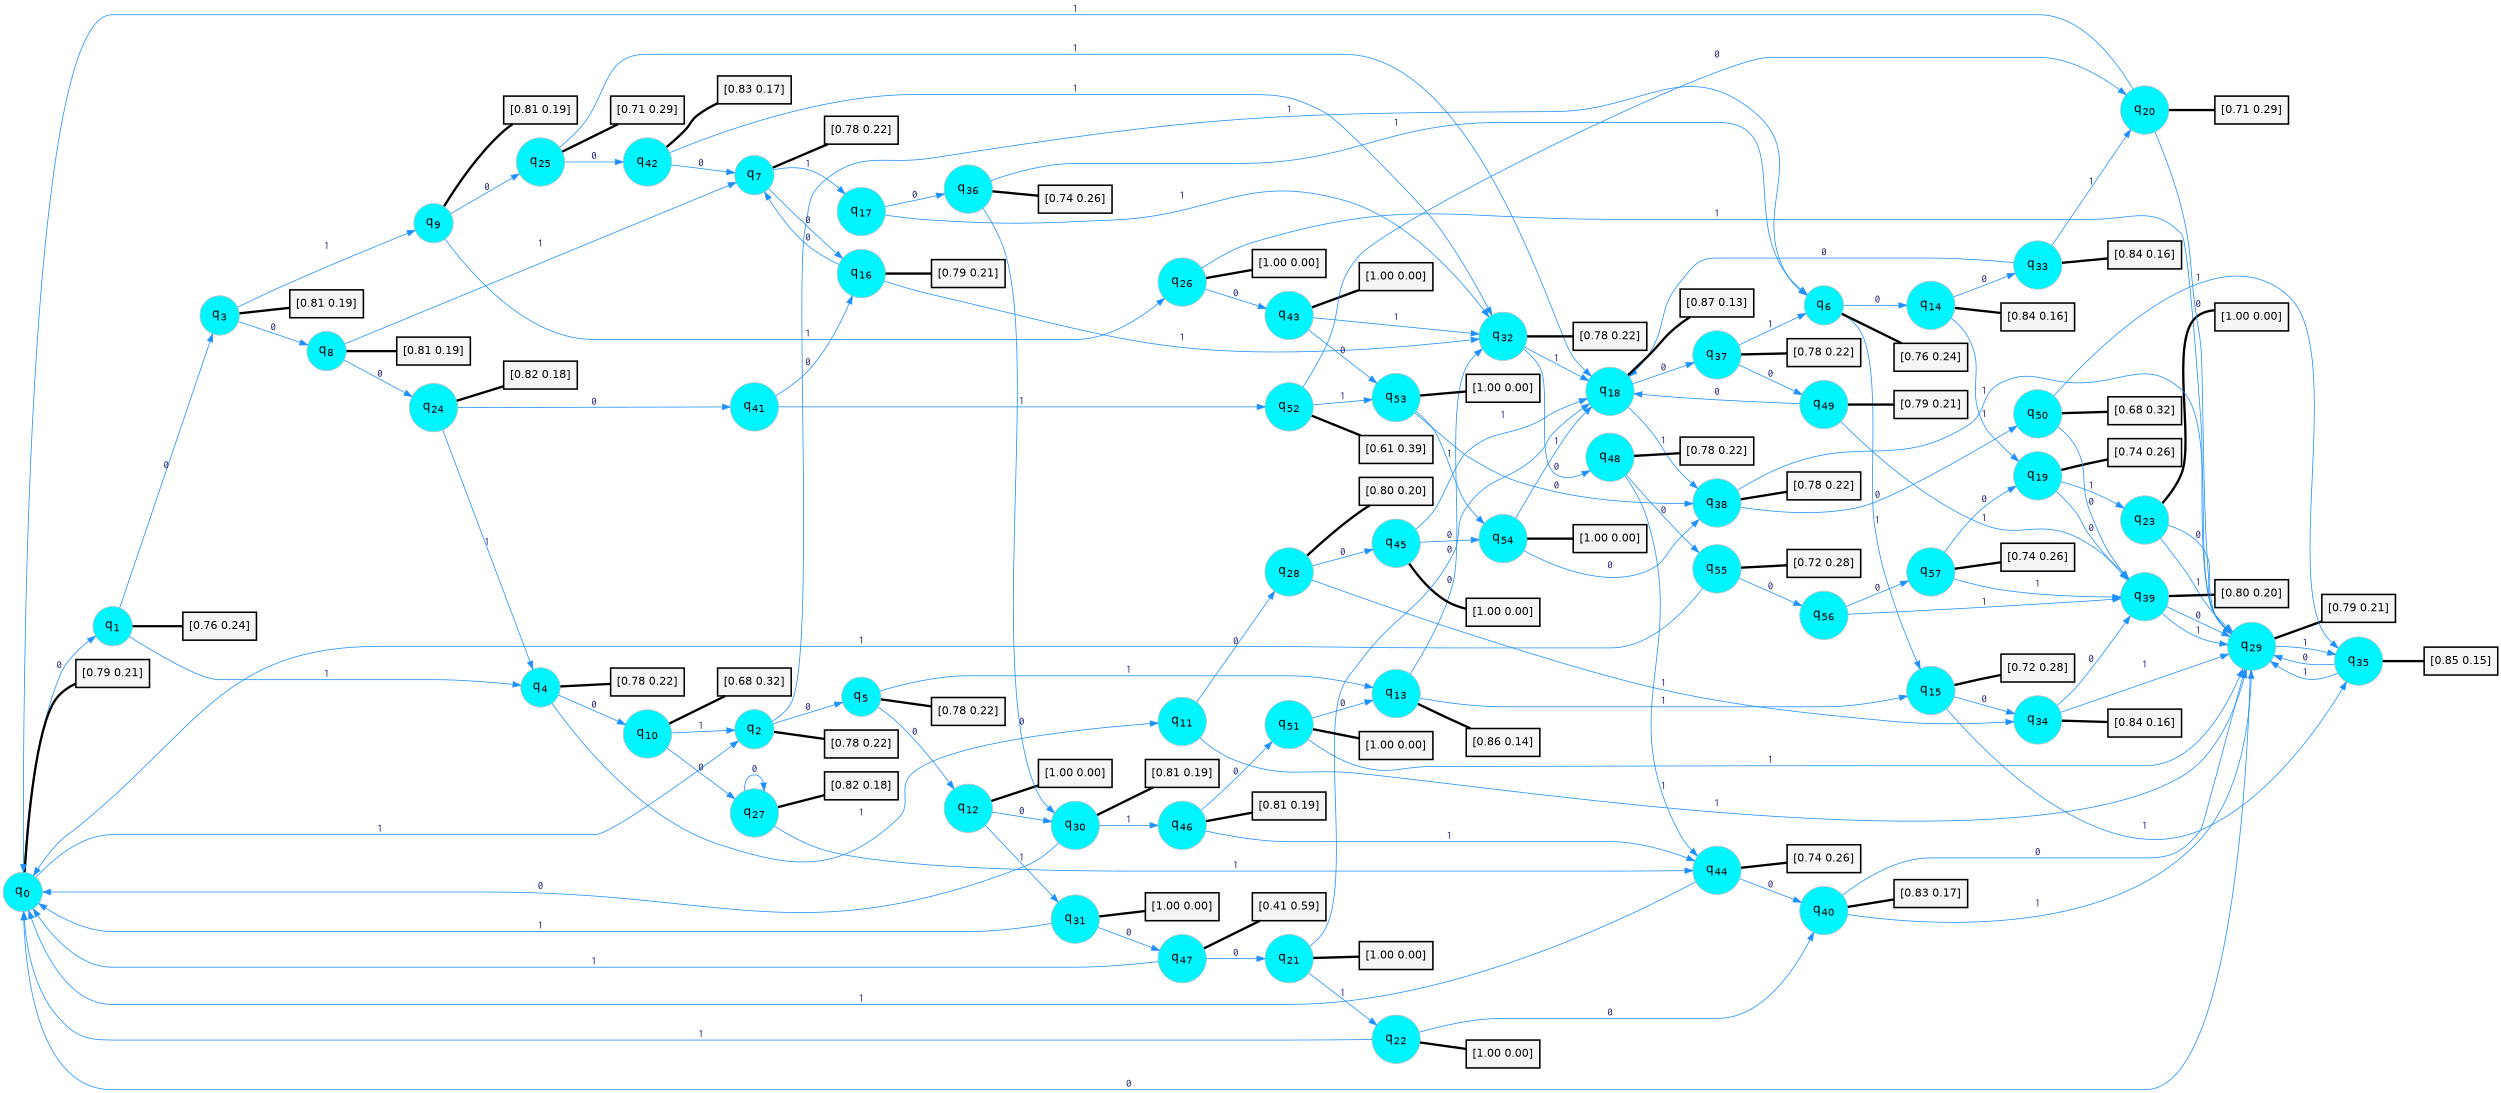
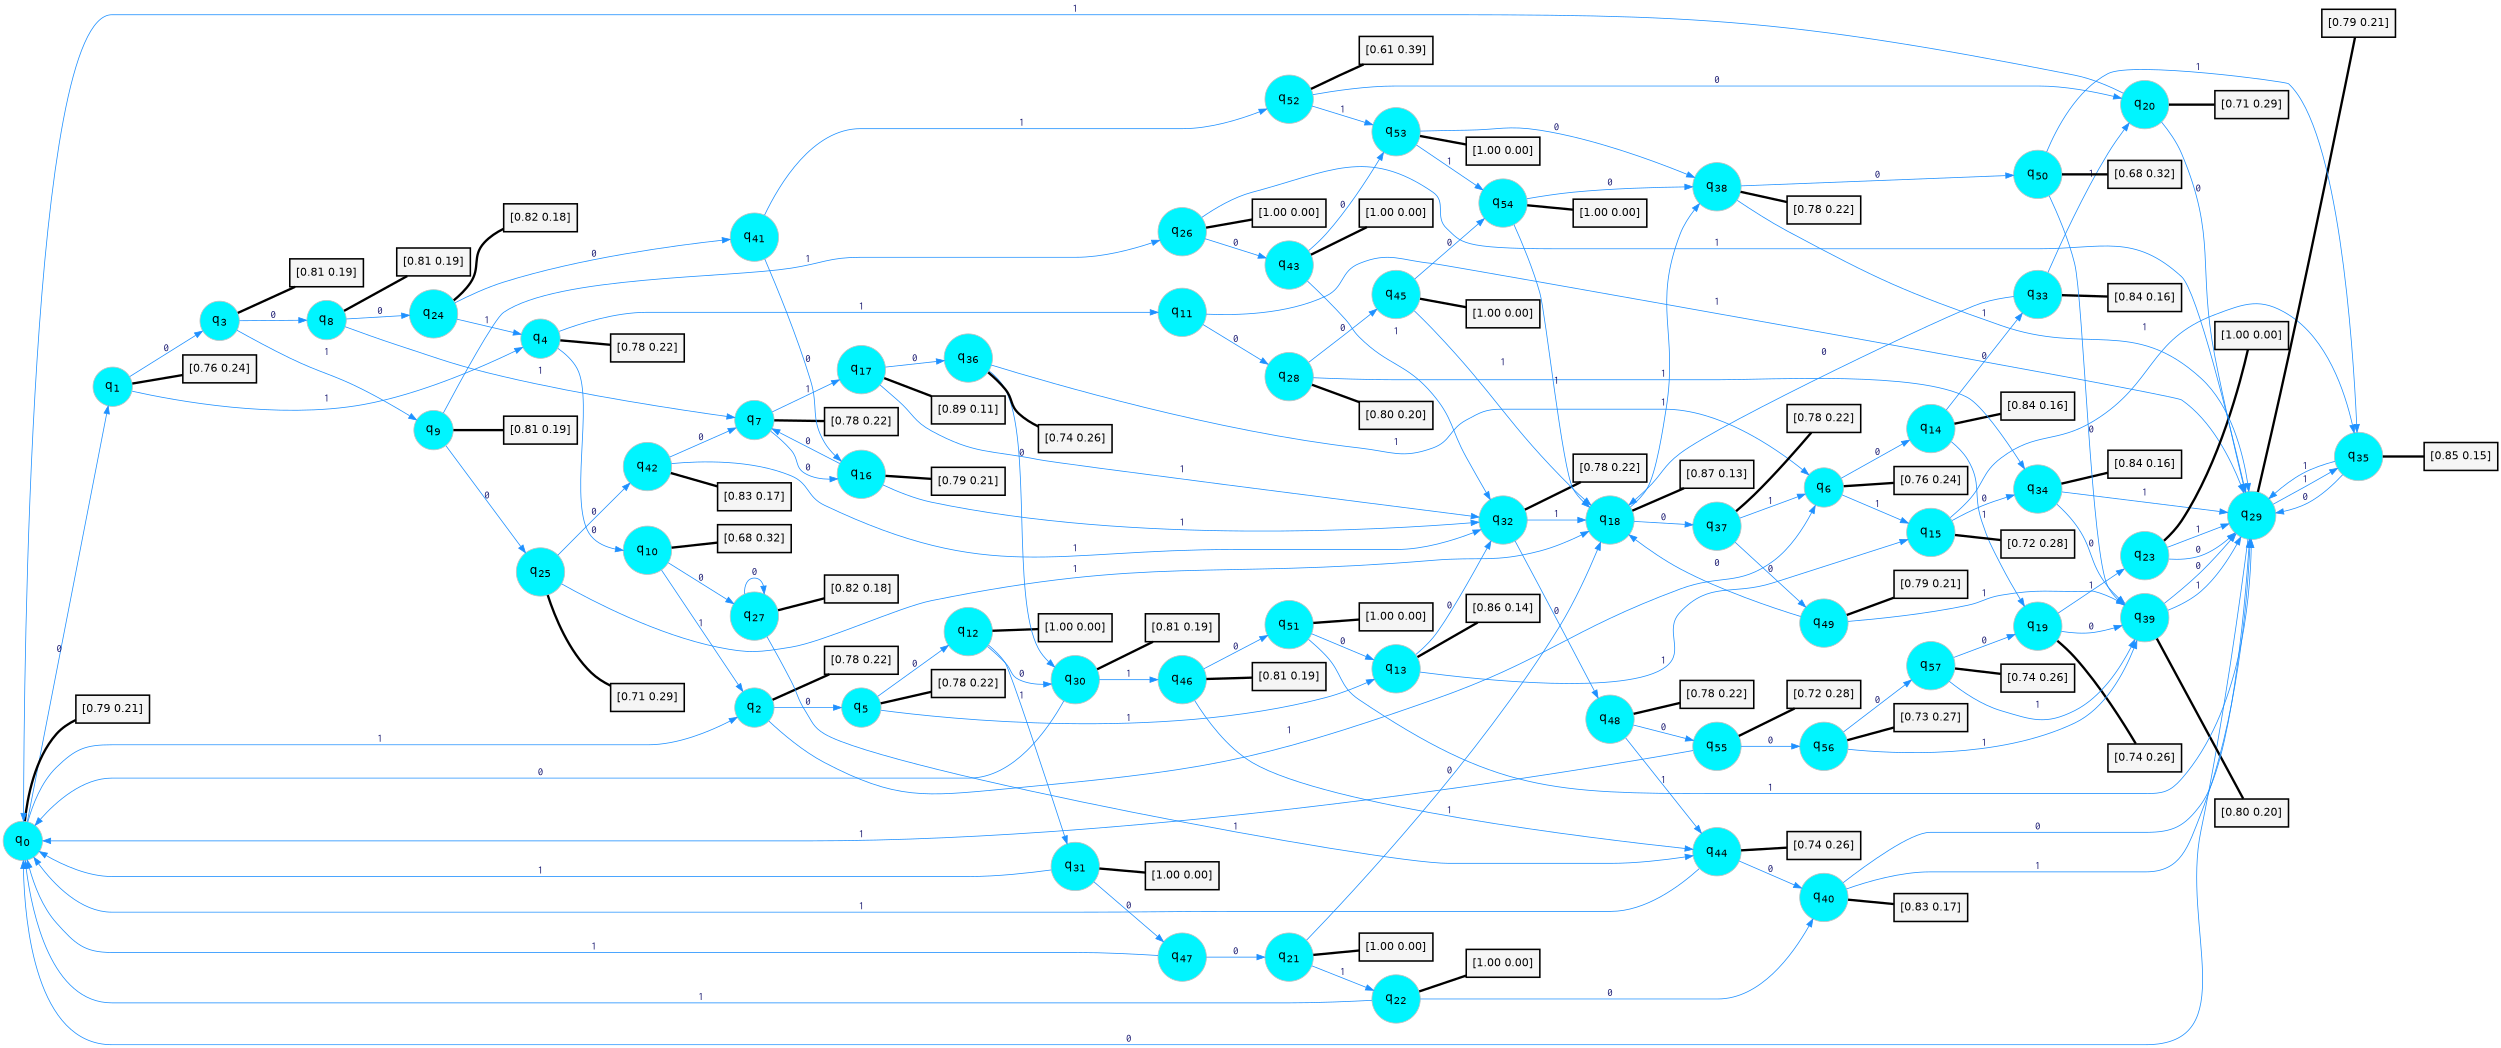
none -> (968, 410)
none -> (1931, 718)
(1289, 907) -> none
